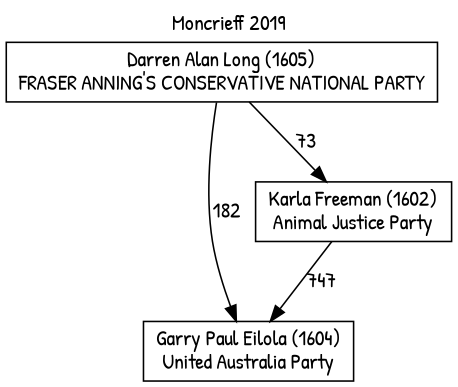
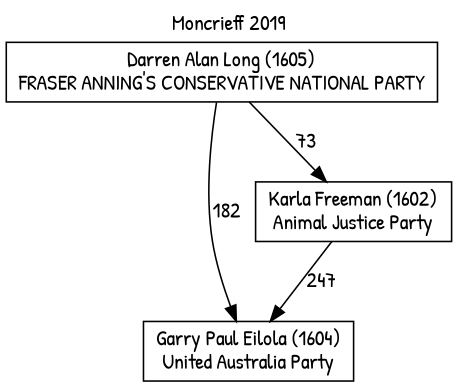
(321, 281) -> (321, 281)
